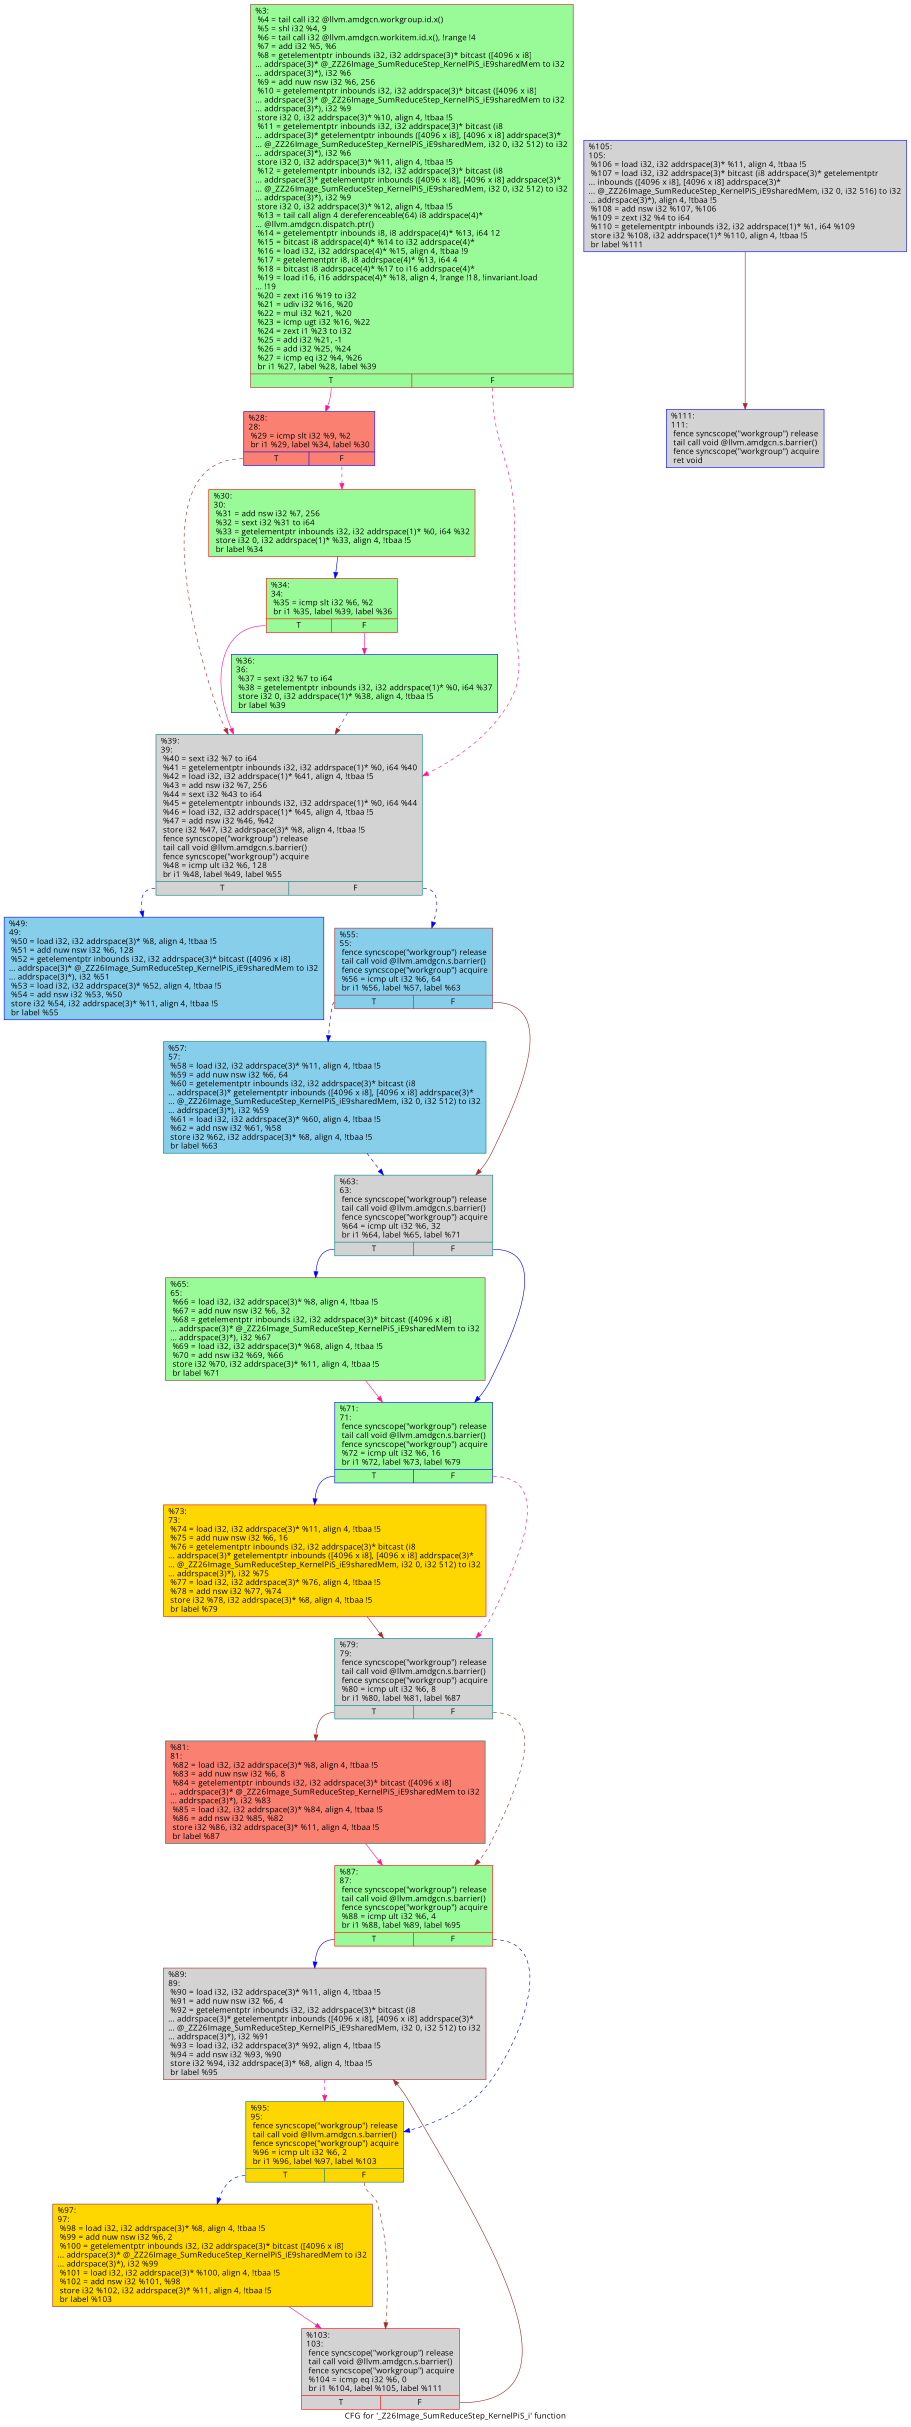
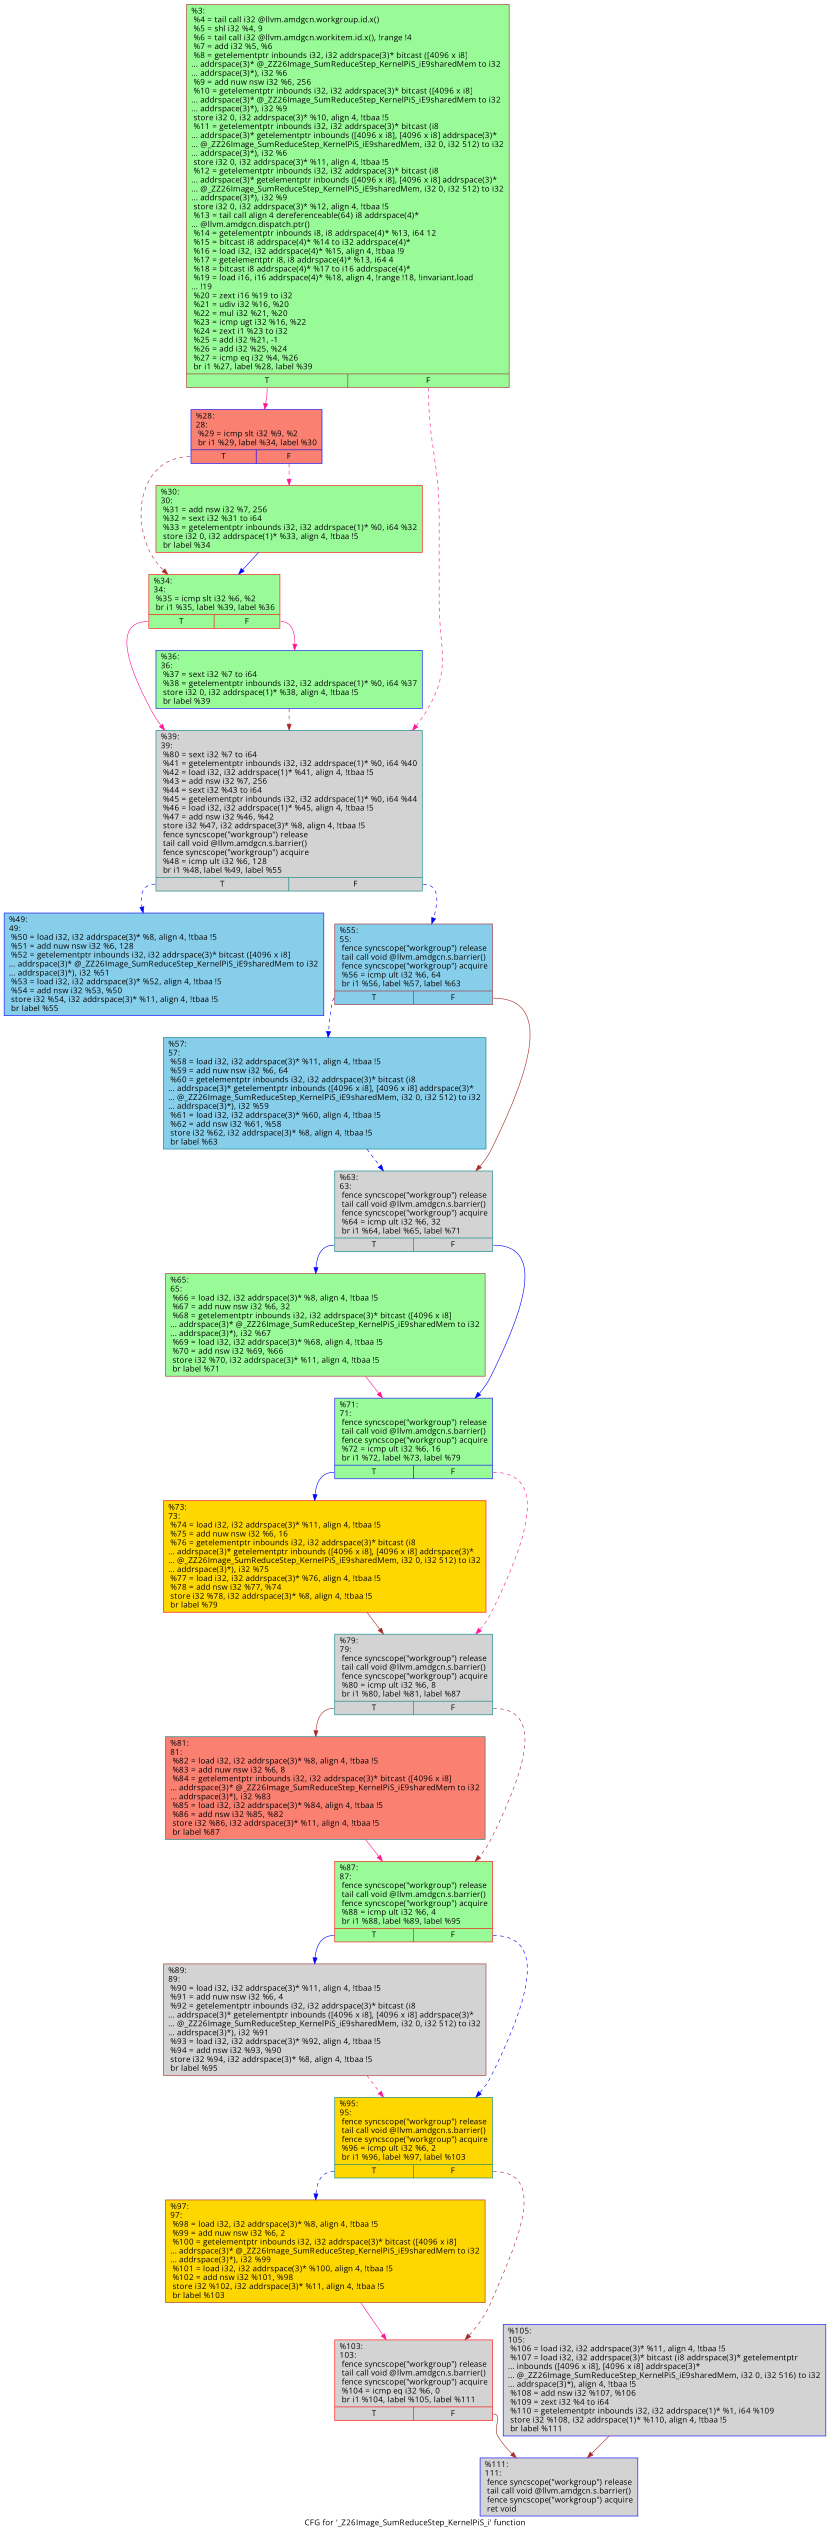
(187, 581) -> (142, 503)
(209, 759) -> (209, 755)
(493, 2253) -> (497, 2435)
